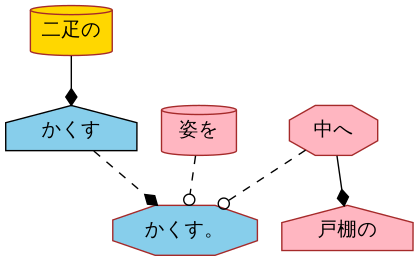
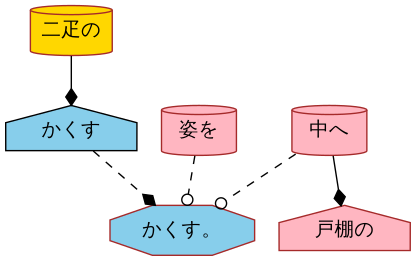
(334, 130) -> (329, 130)
